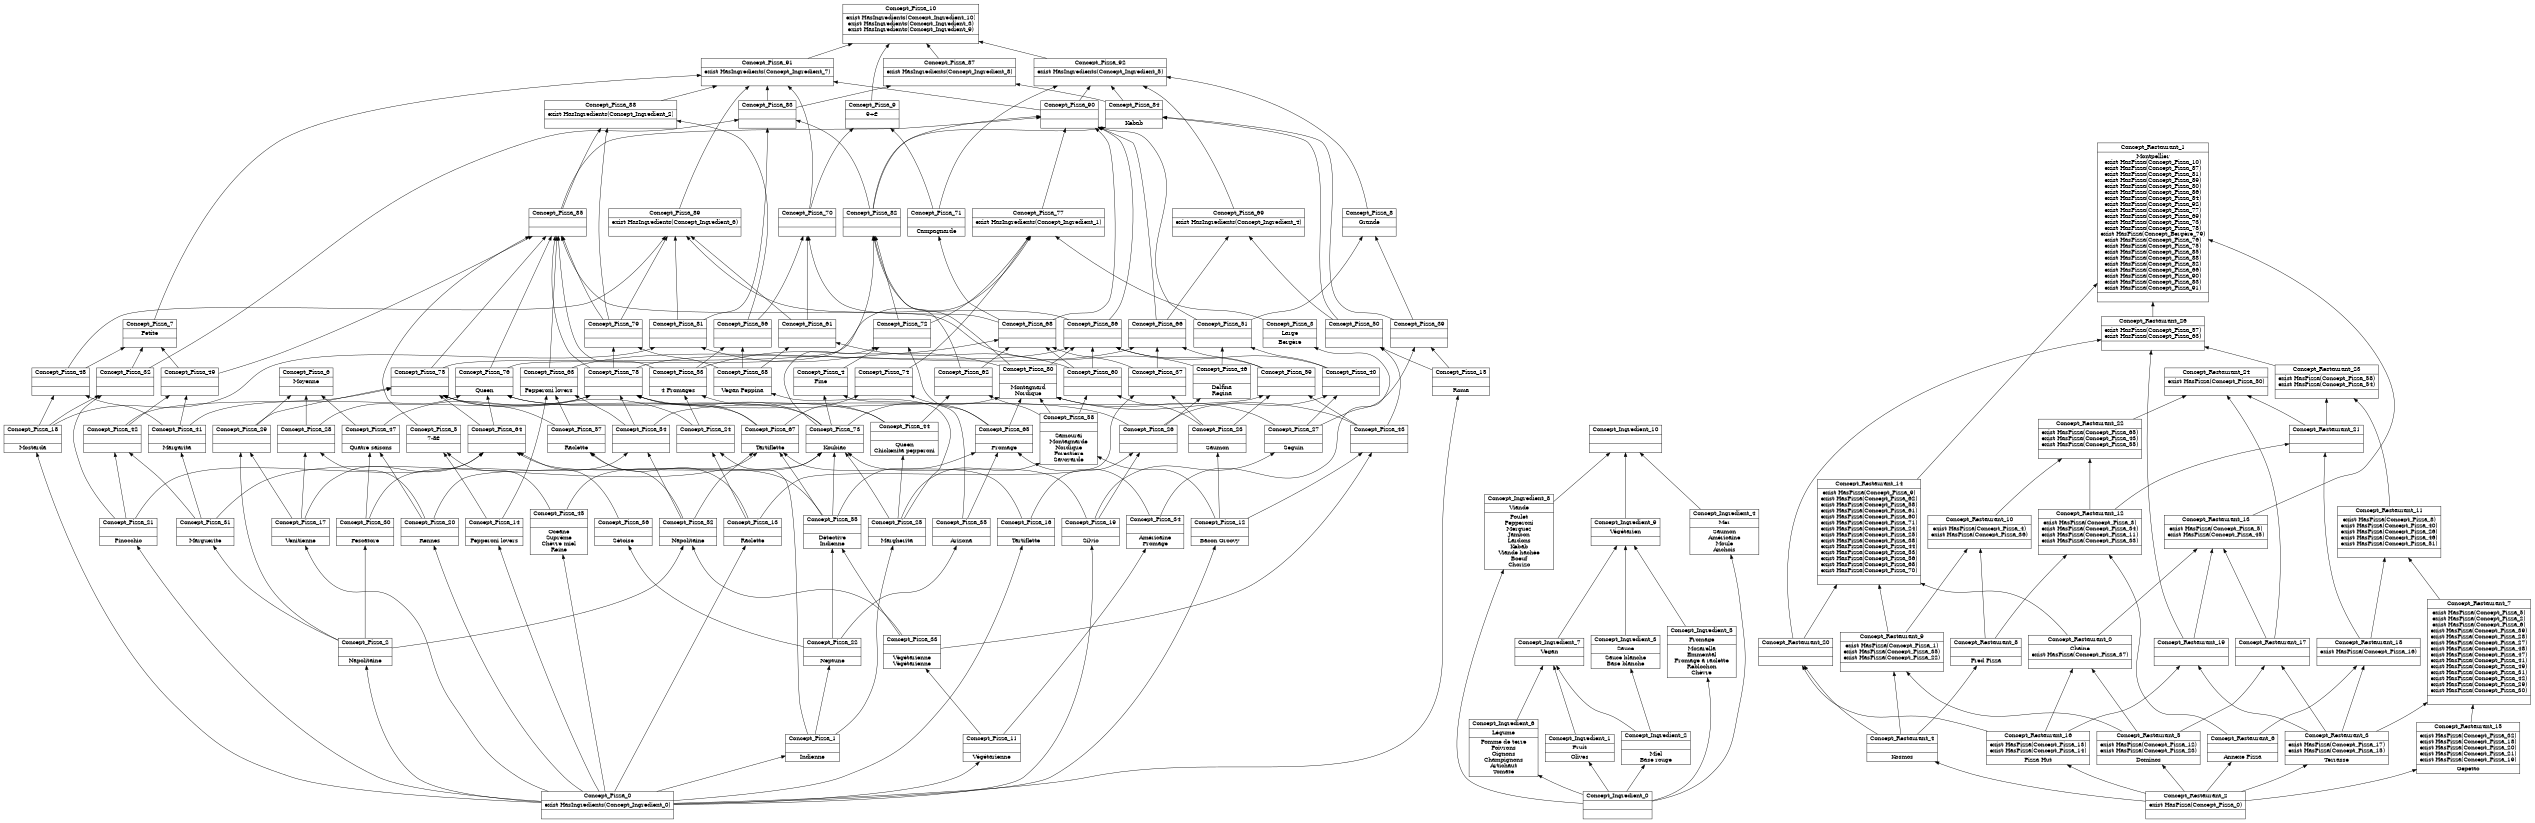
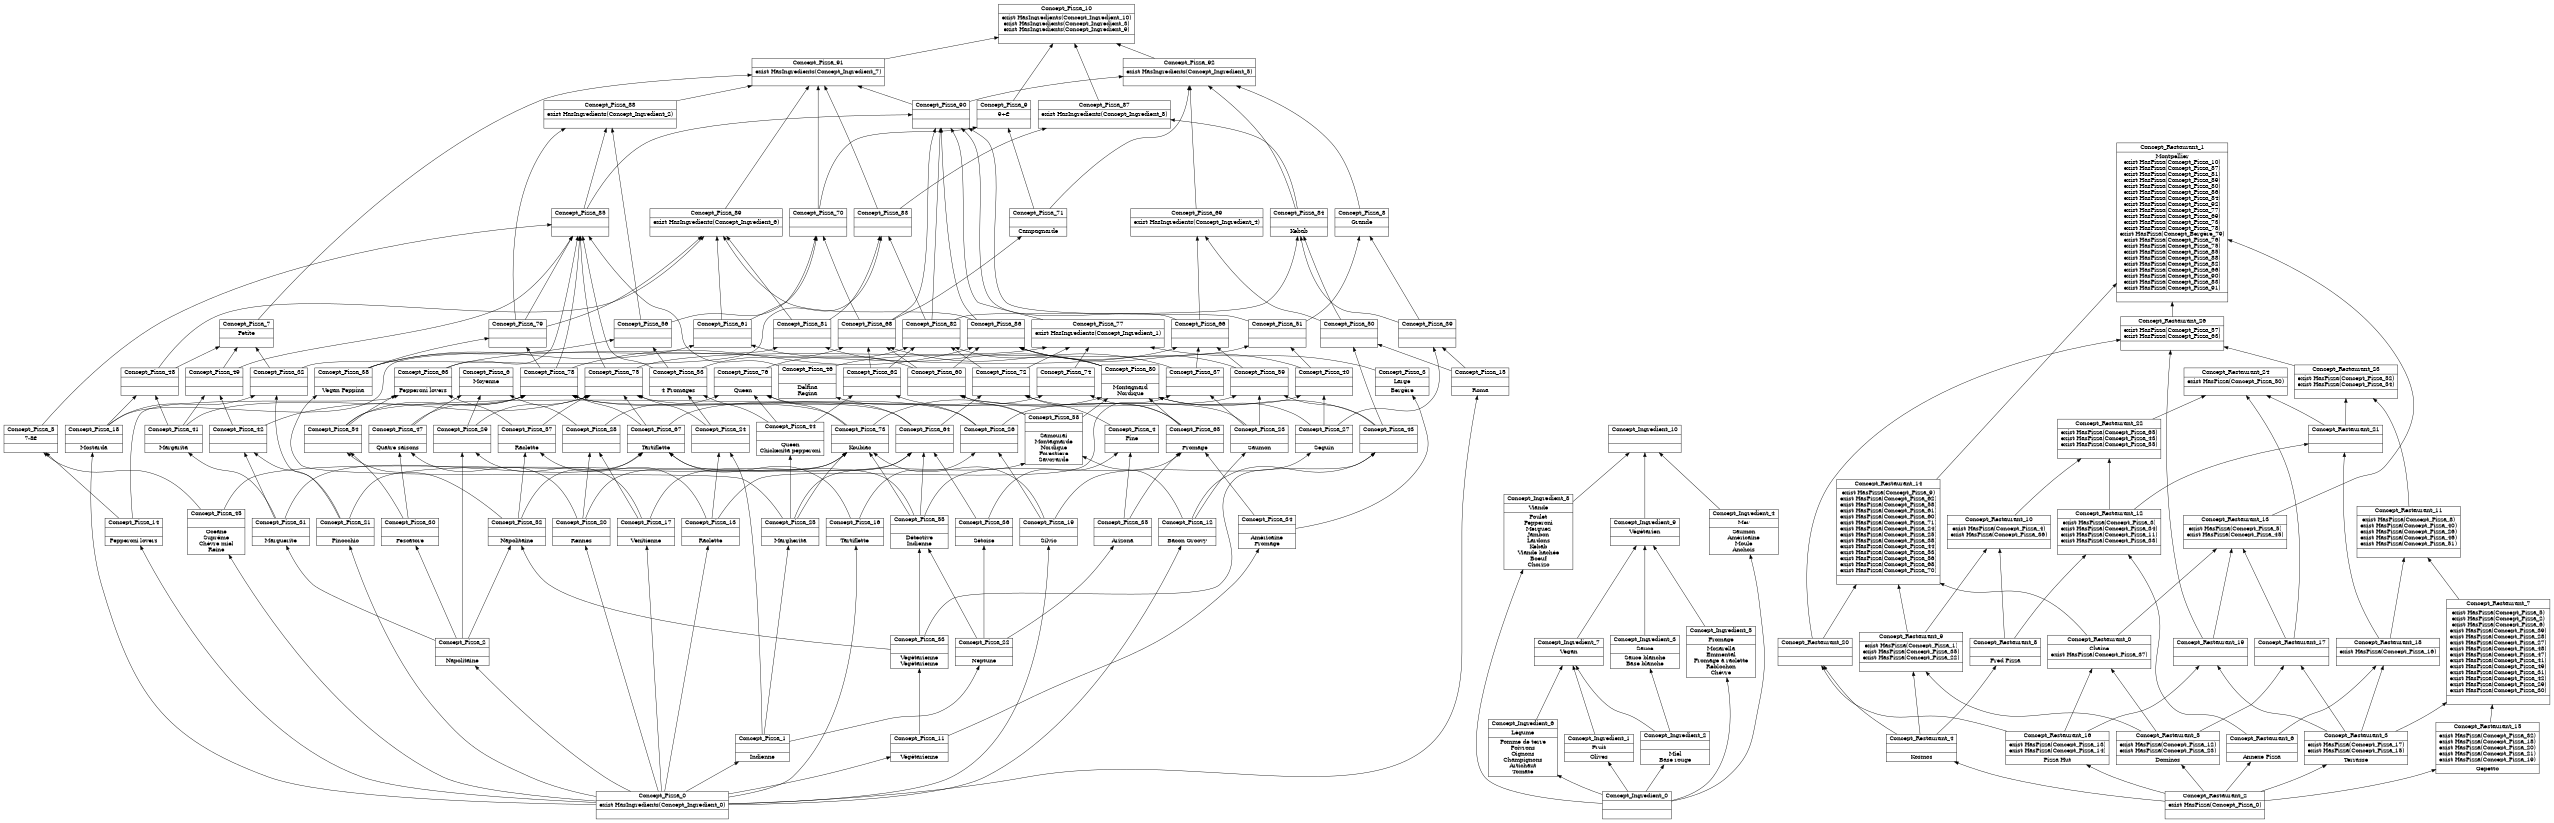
(520, 304) -> none
(789, 366) -> (959, 411)
(2327, 378) -> (2346, 378)
(828, 412) -> (1014, 481)
